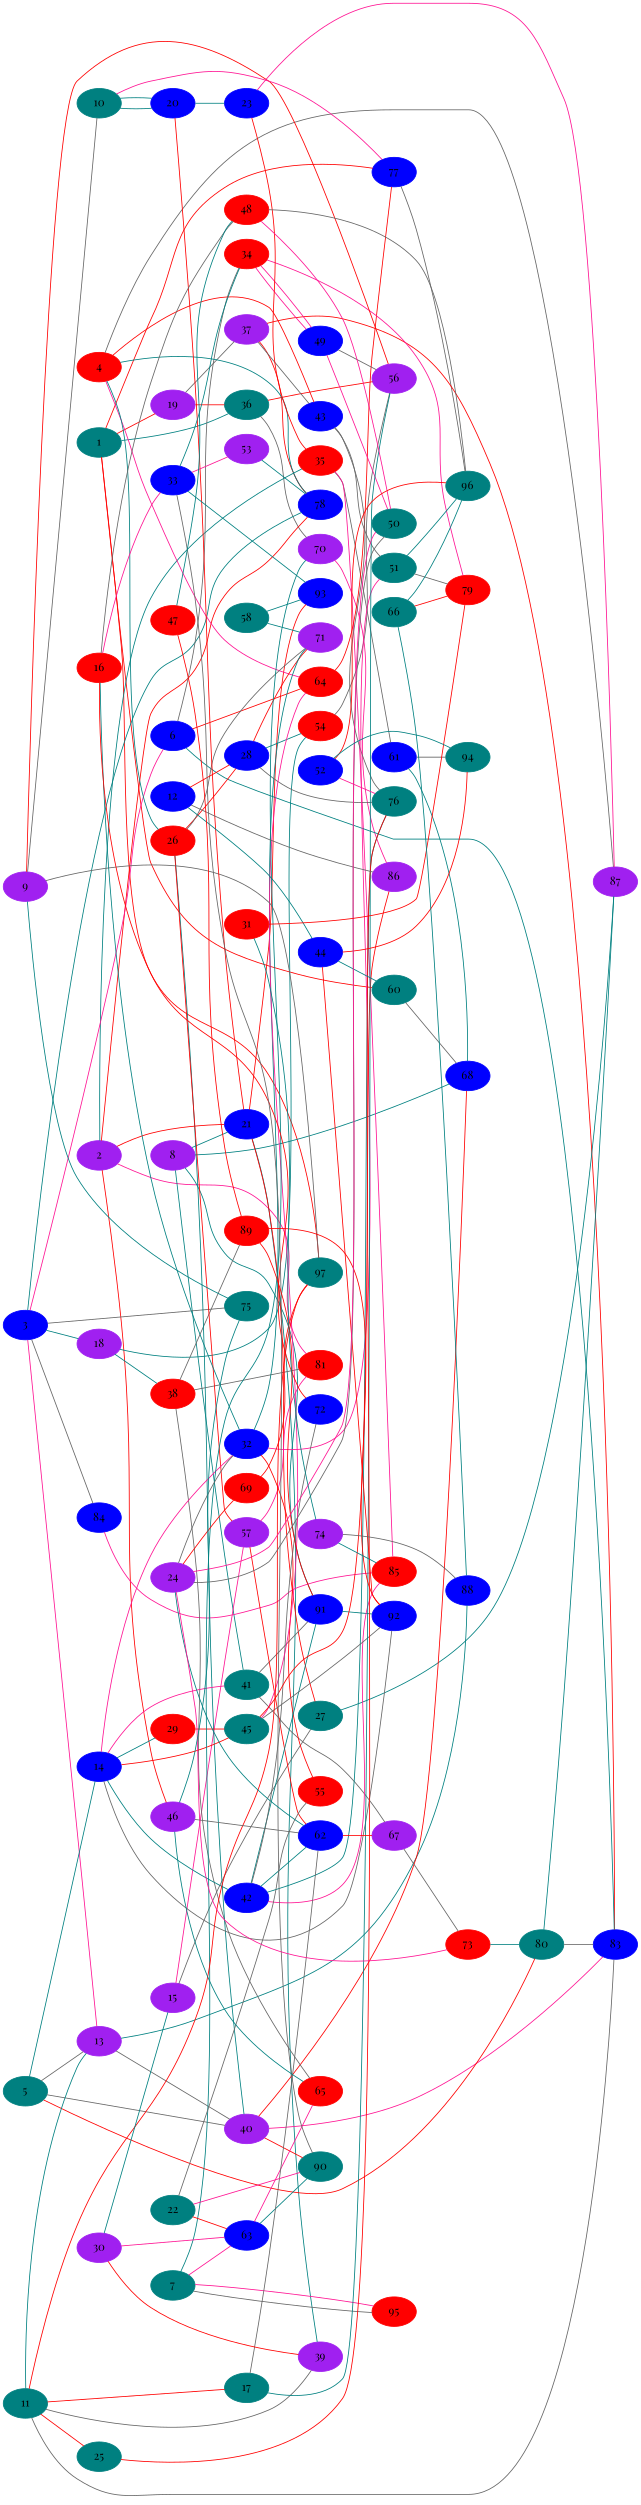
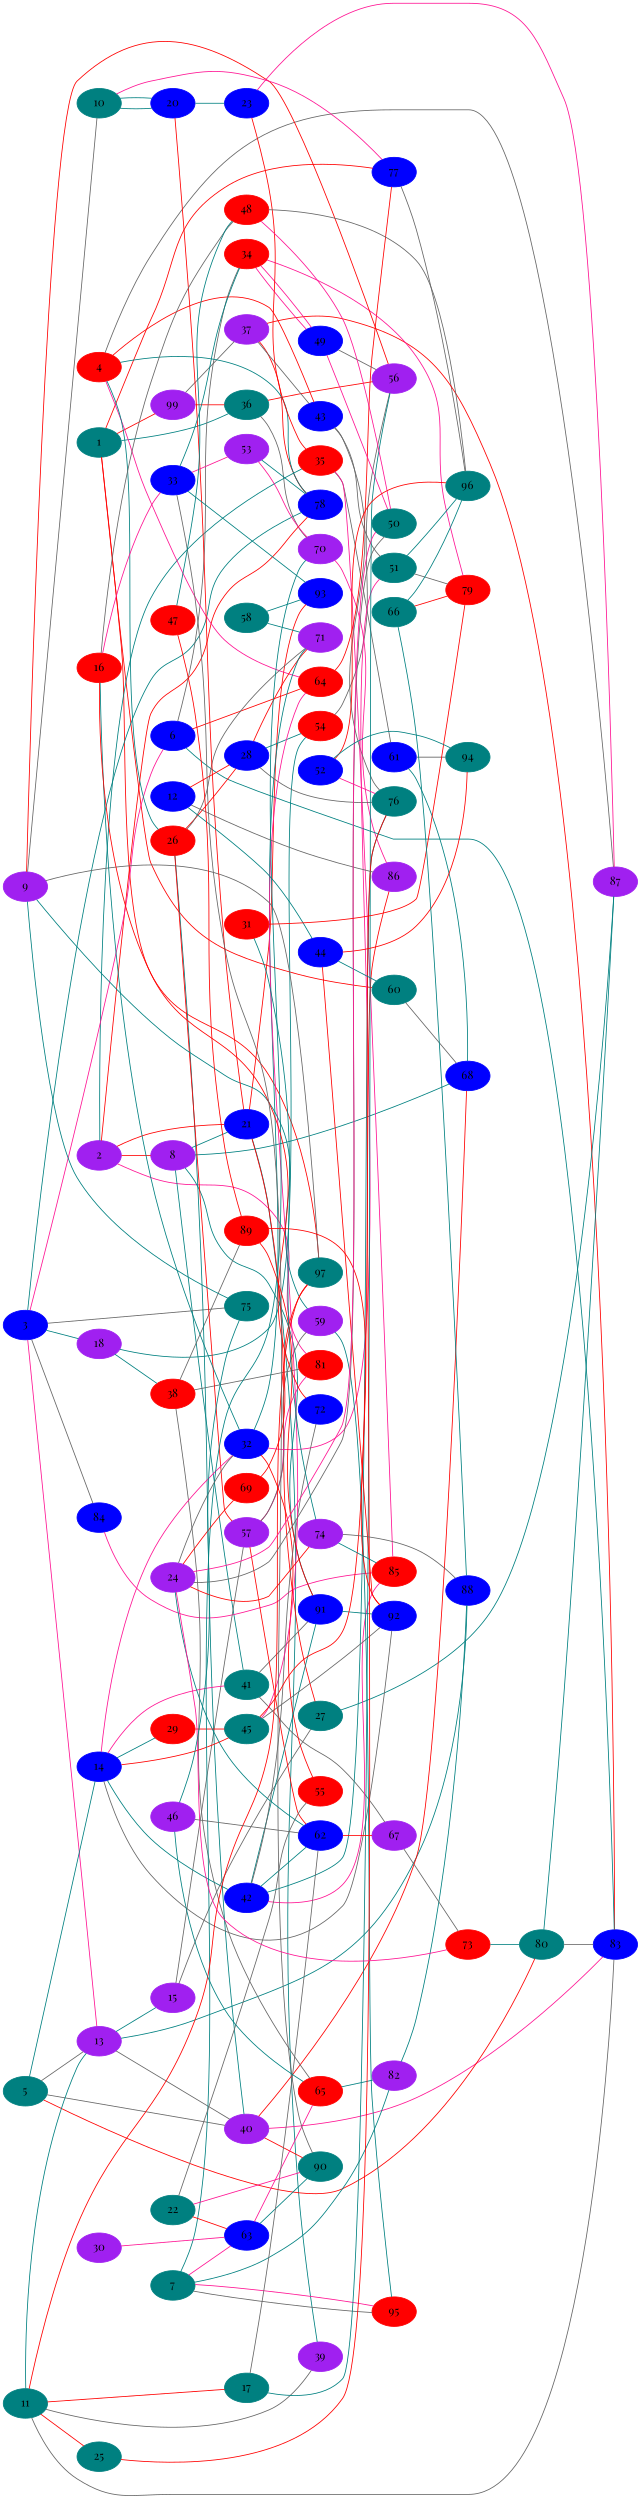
(173, 405) -> (173, 405)
none -> (281, 498)
none -> (320, 1321)
(129, 1487) -> (136, 1155)
none -> (264, 1598)
(219, 1700) -> (219, 1700)
none -> (394, 2076)
(130, 2145) -> (136, 2020)
(192, 2328) -> none
